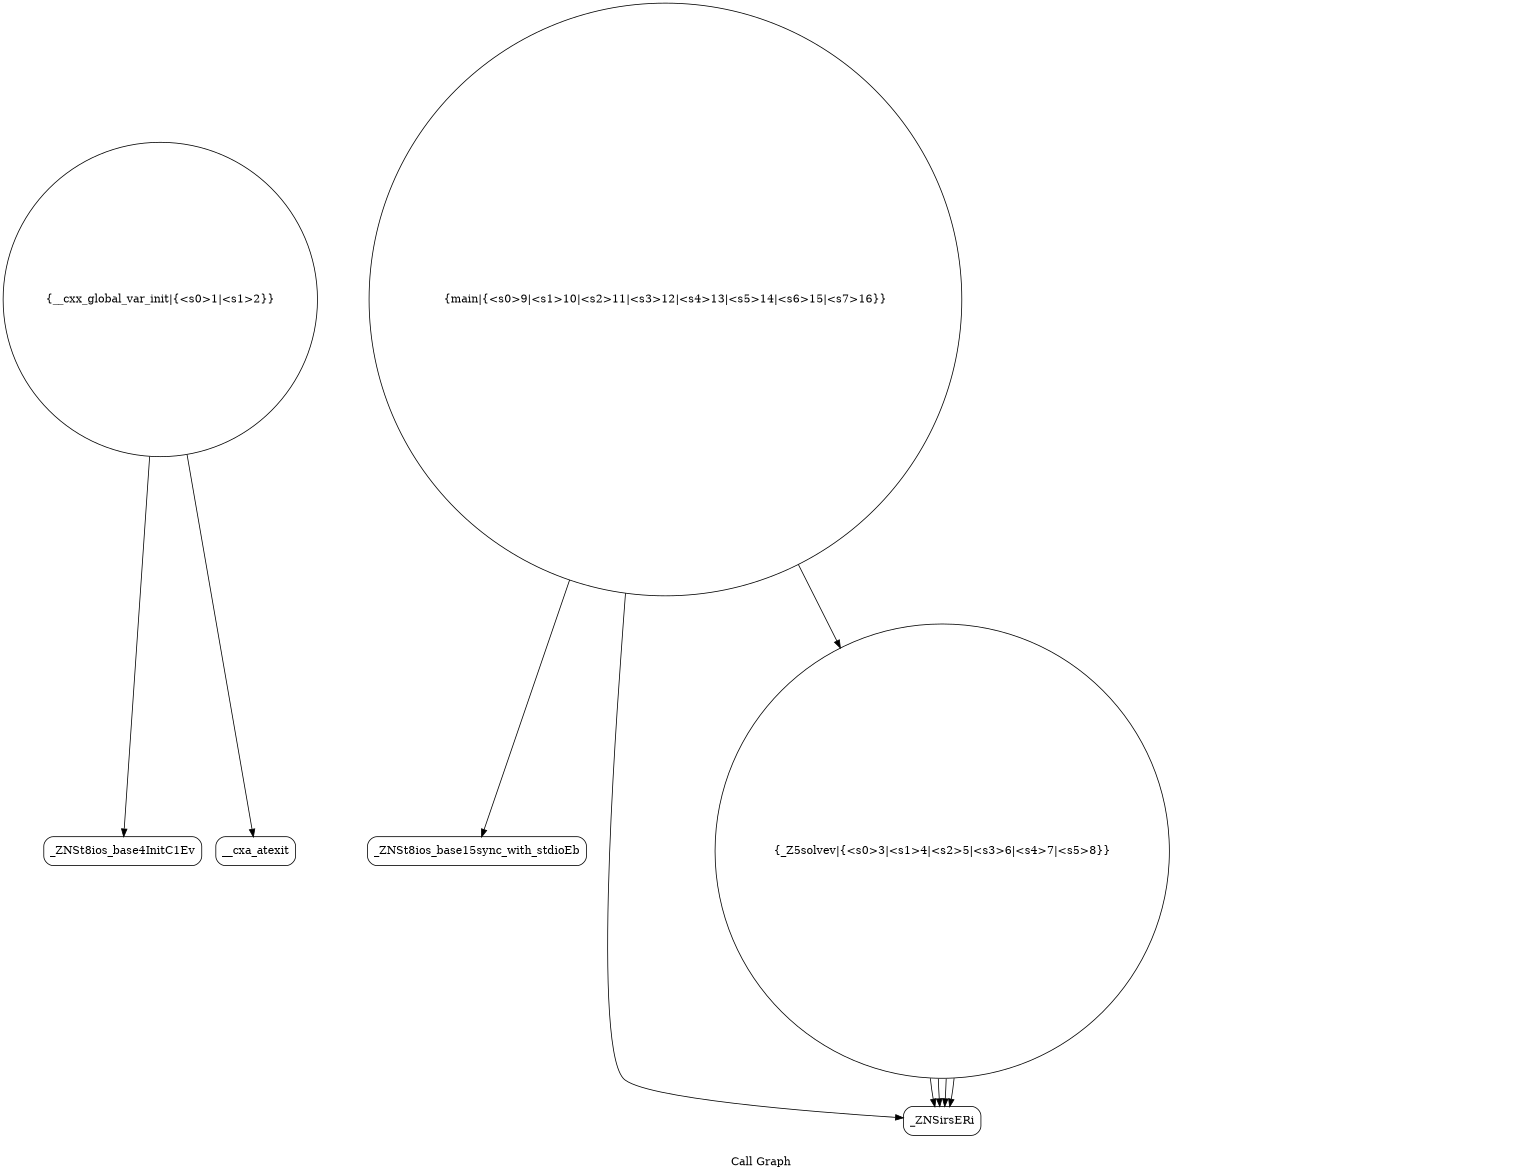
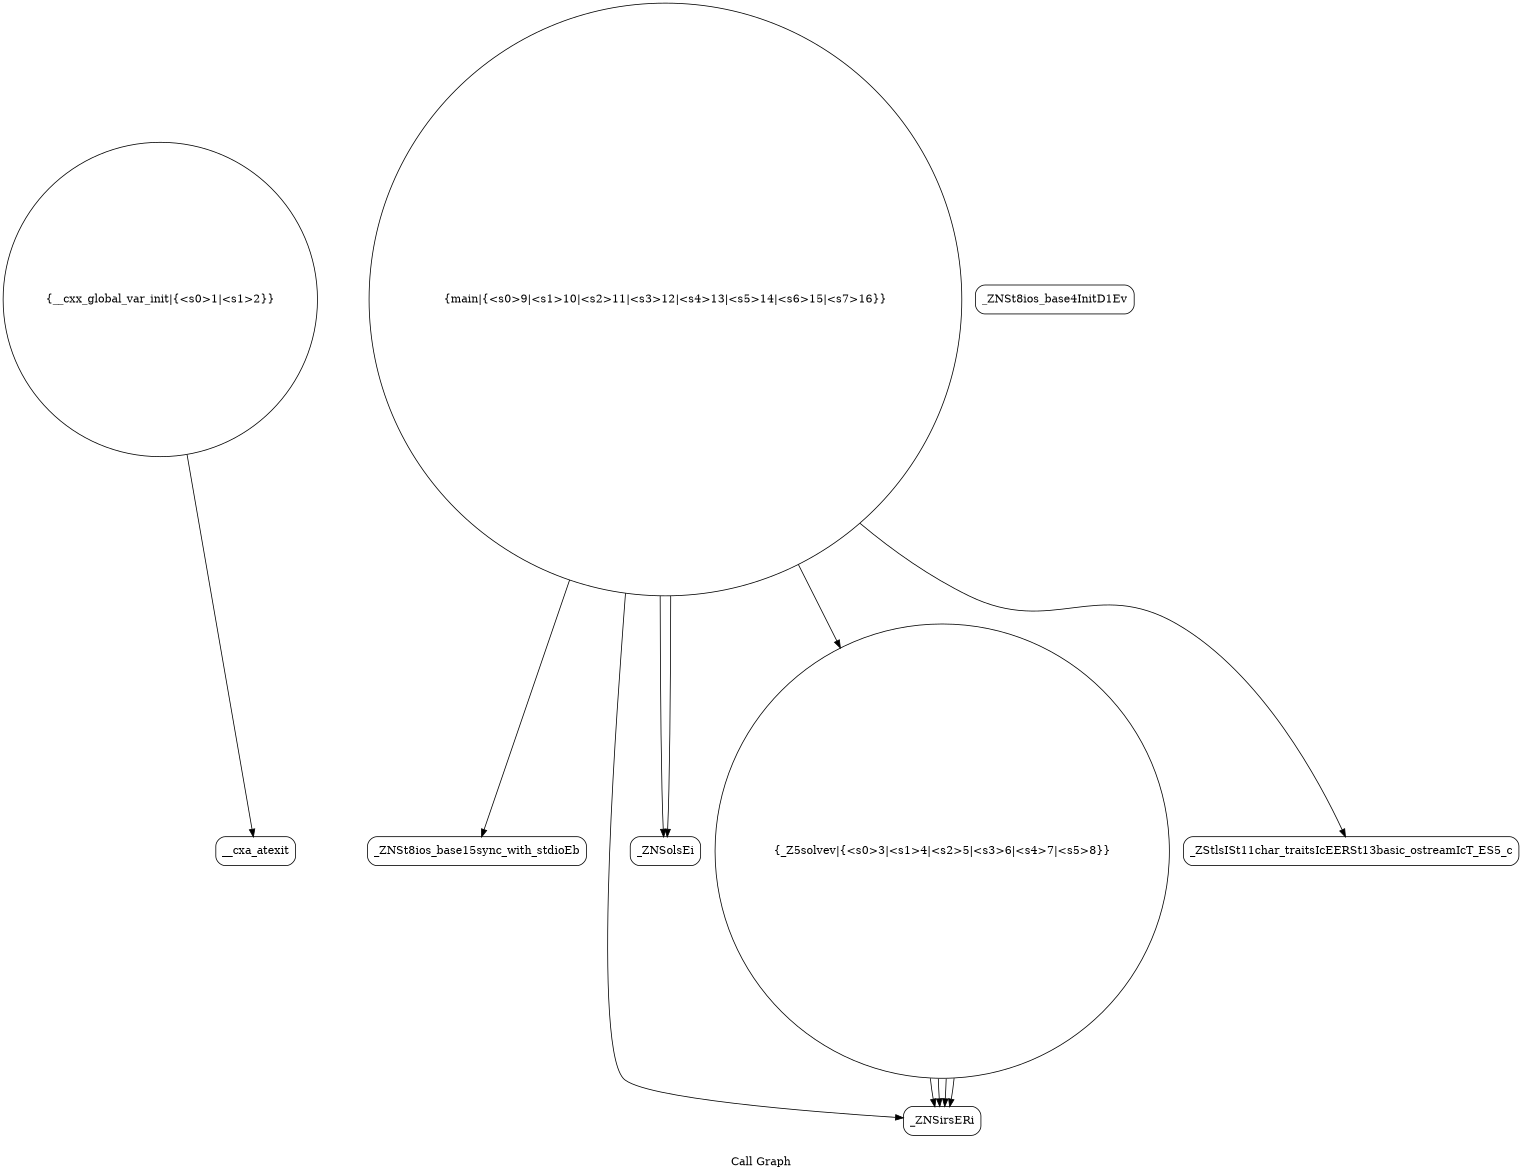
none -> (1055, 299)
(123, 851) -> none
none -> (665, 851)
none -> (1351, 851)
